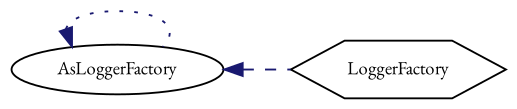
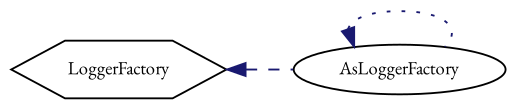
(267, 70) -> (270, 70)
